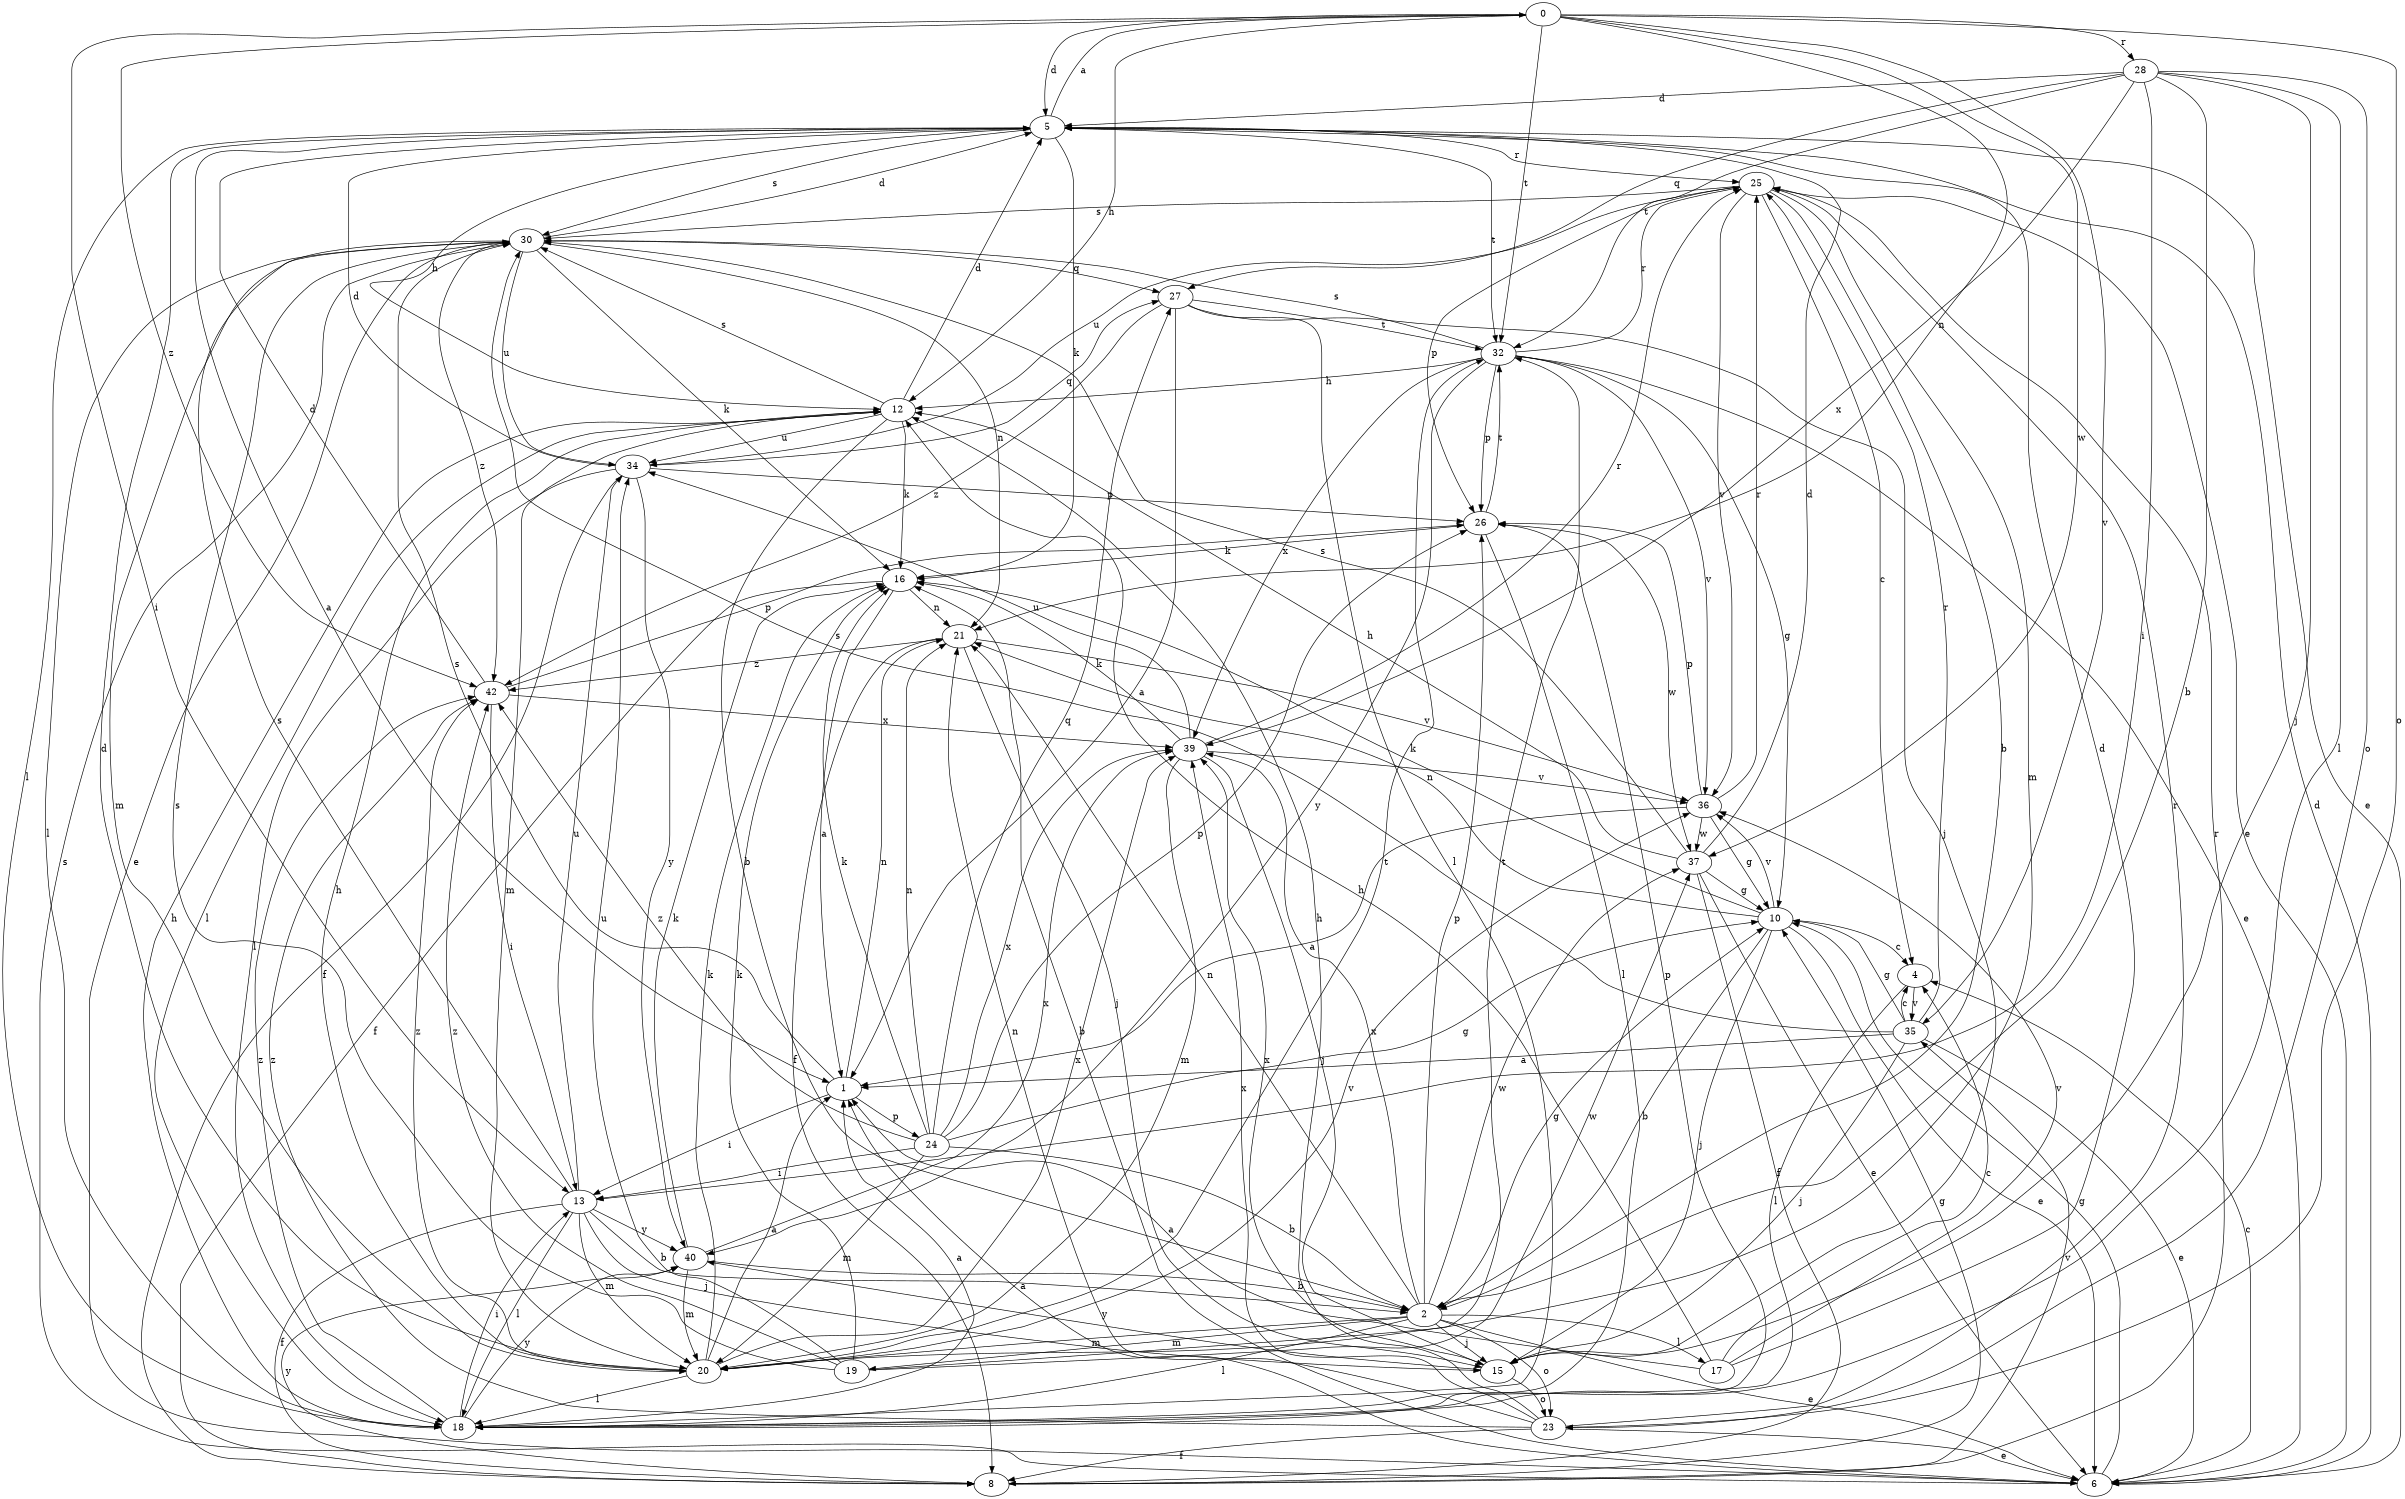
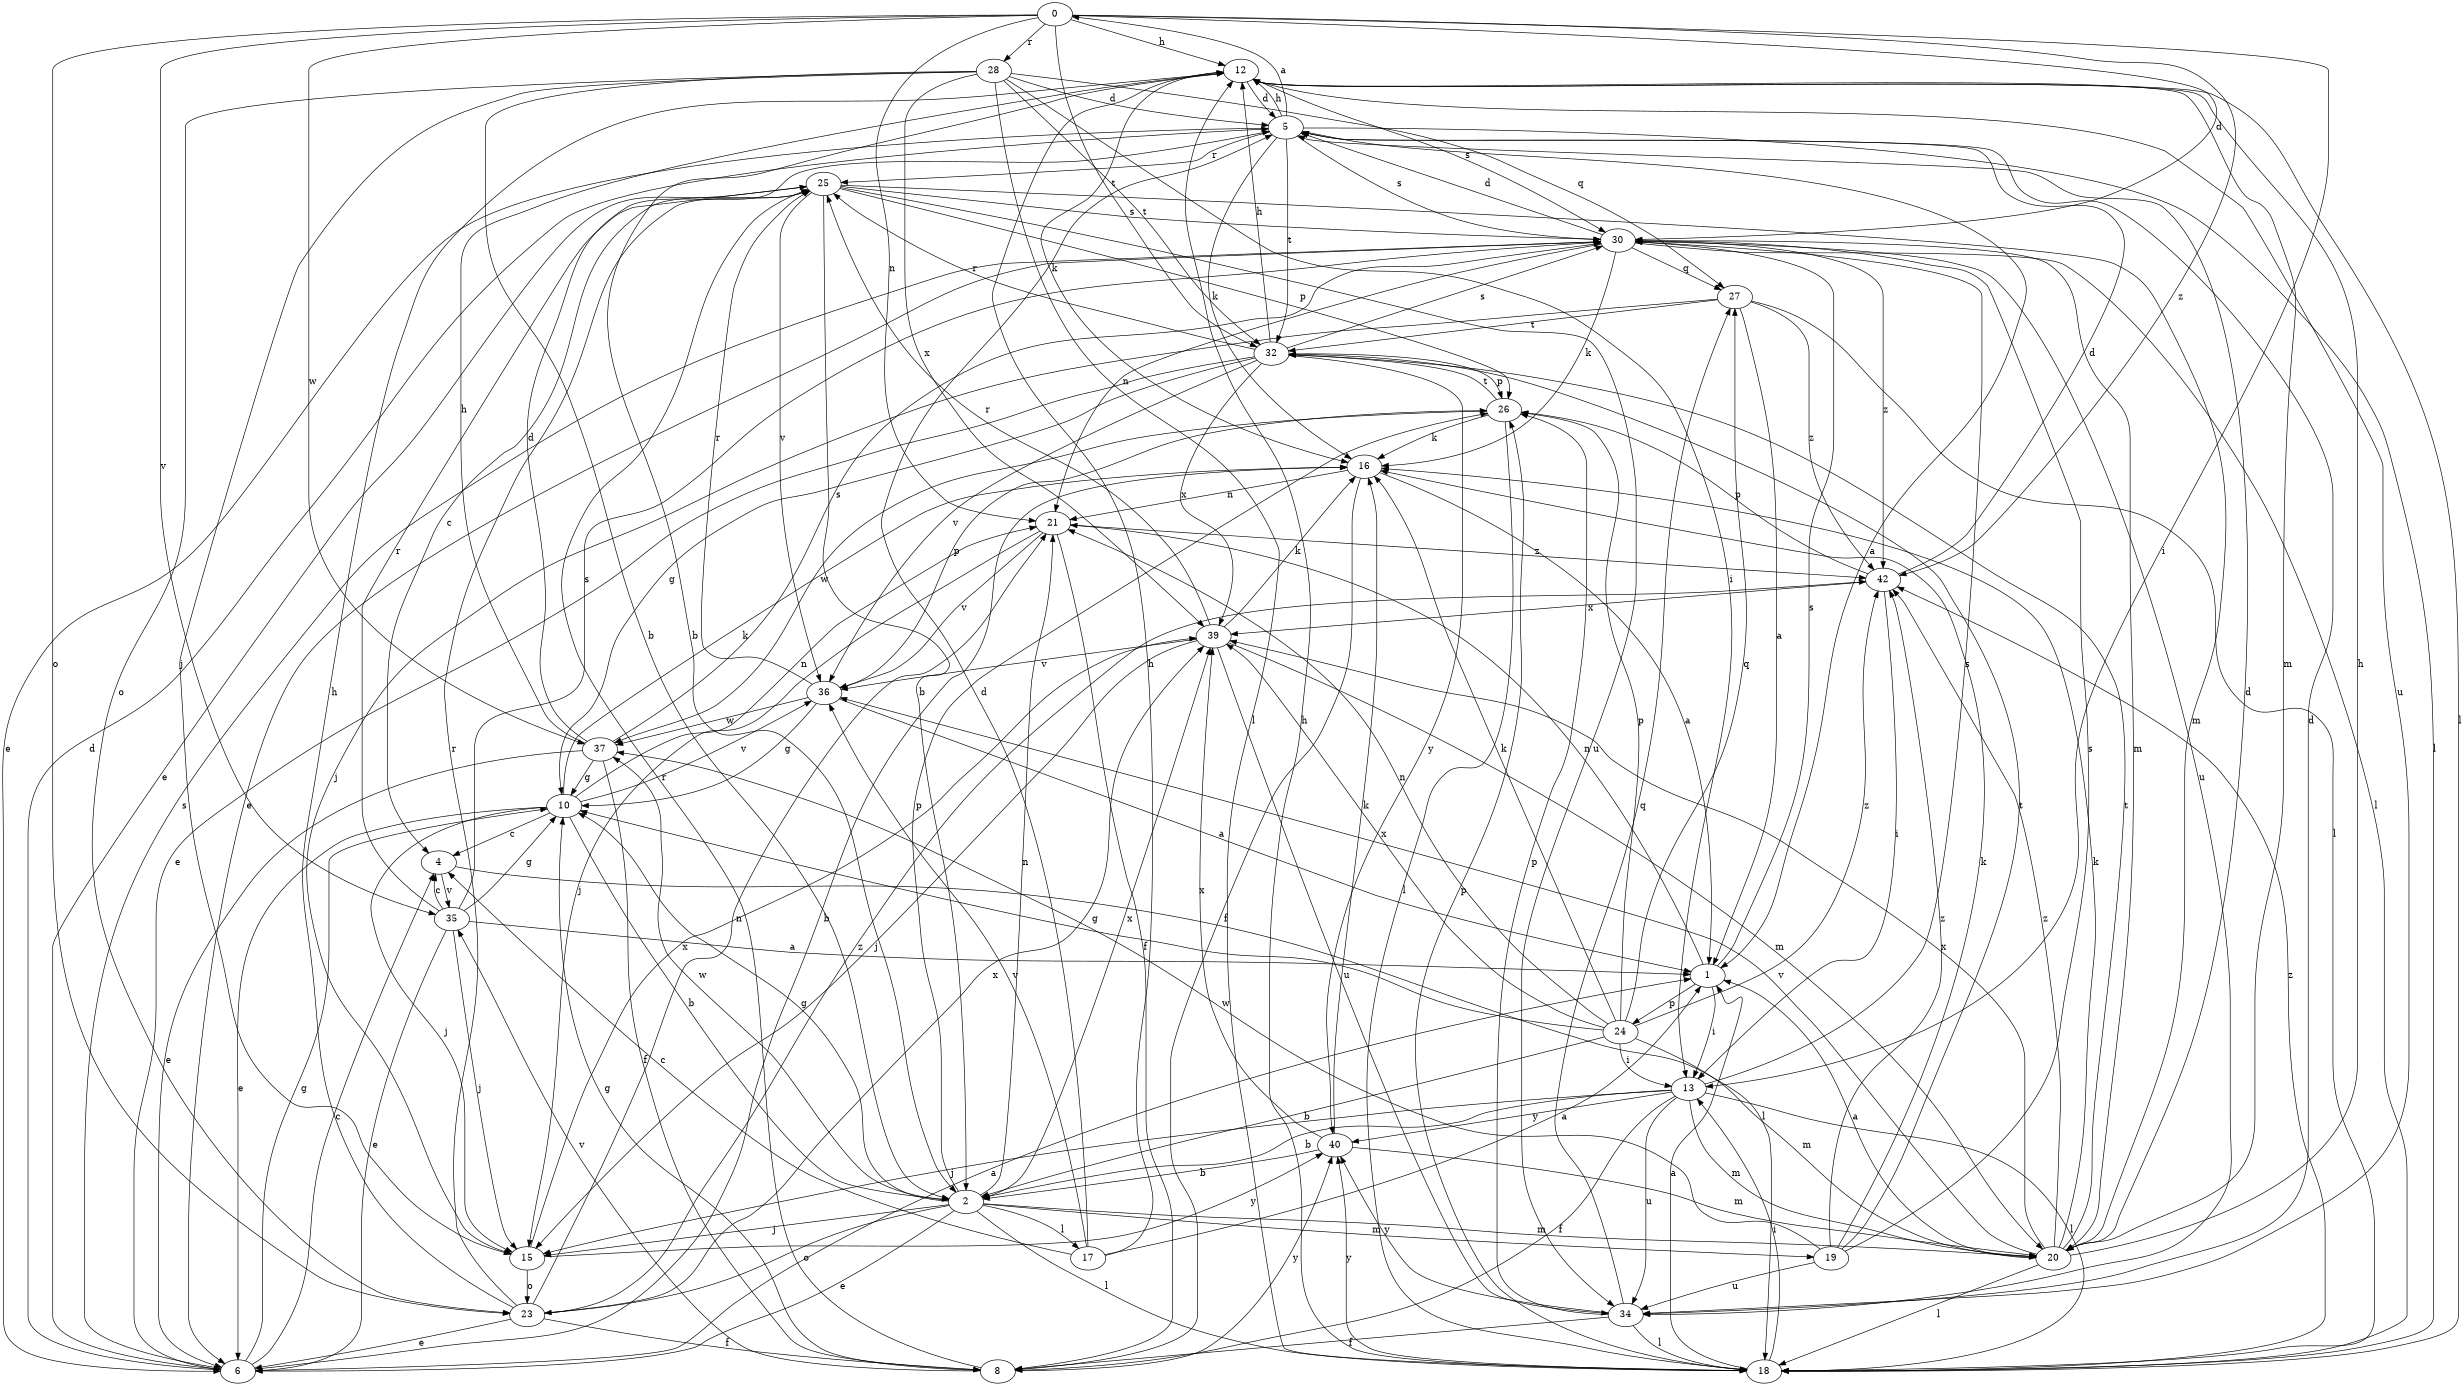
(1123, 26) -> (1957, 58)
